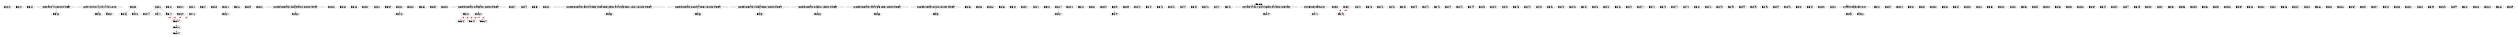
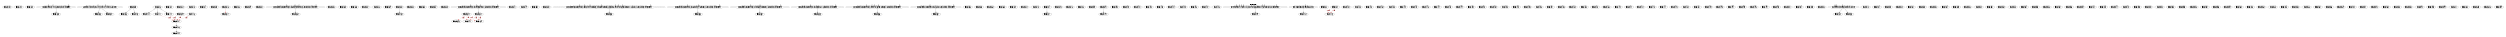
(1024, 7) -> none
(470, 17) -> none
